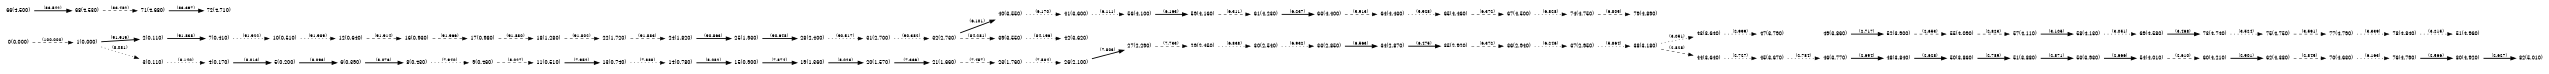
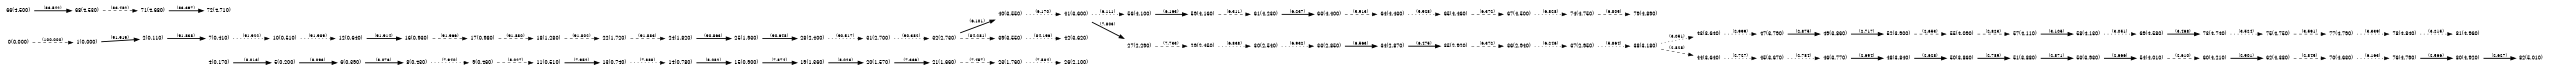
none -> (1801, 34)
(2468, 34) -> (2468, 34)
(382, 39) -> (382, 39)
(1106, 55) -> (1106, 29)
(153, 63) -> none
